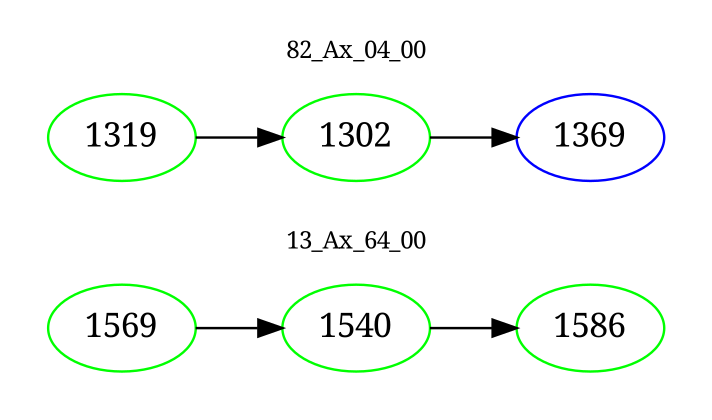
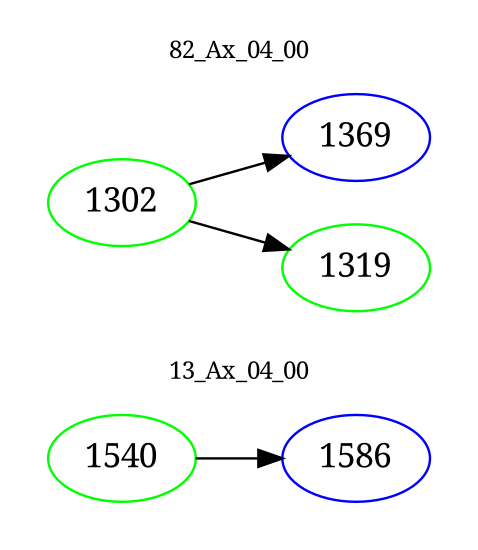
(227, 138) -> (227, 232)
(356, 242) -> (239, 373)
(122, 328) -> none
(590, 328) -> (356, 458)
